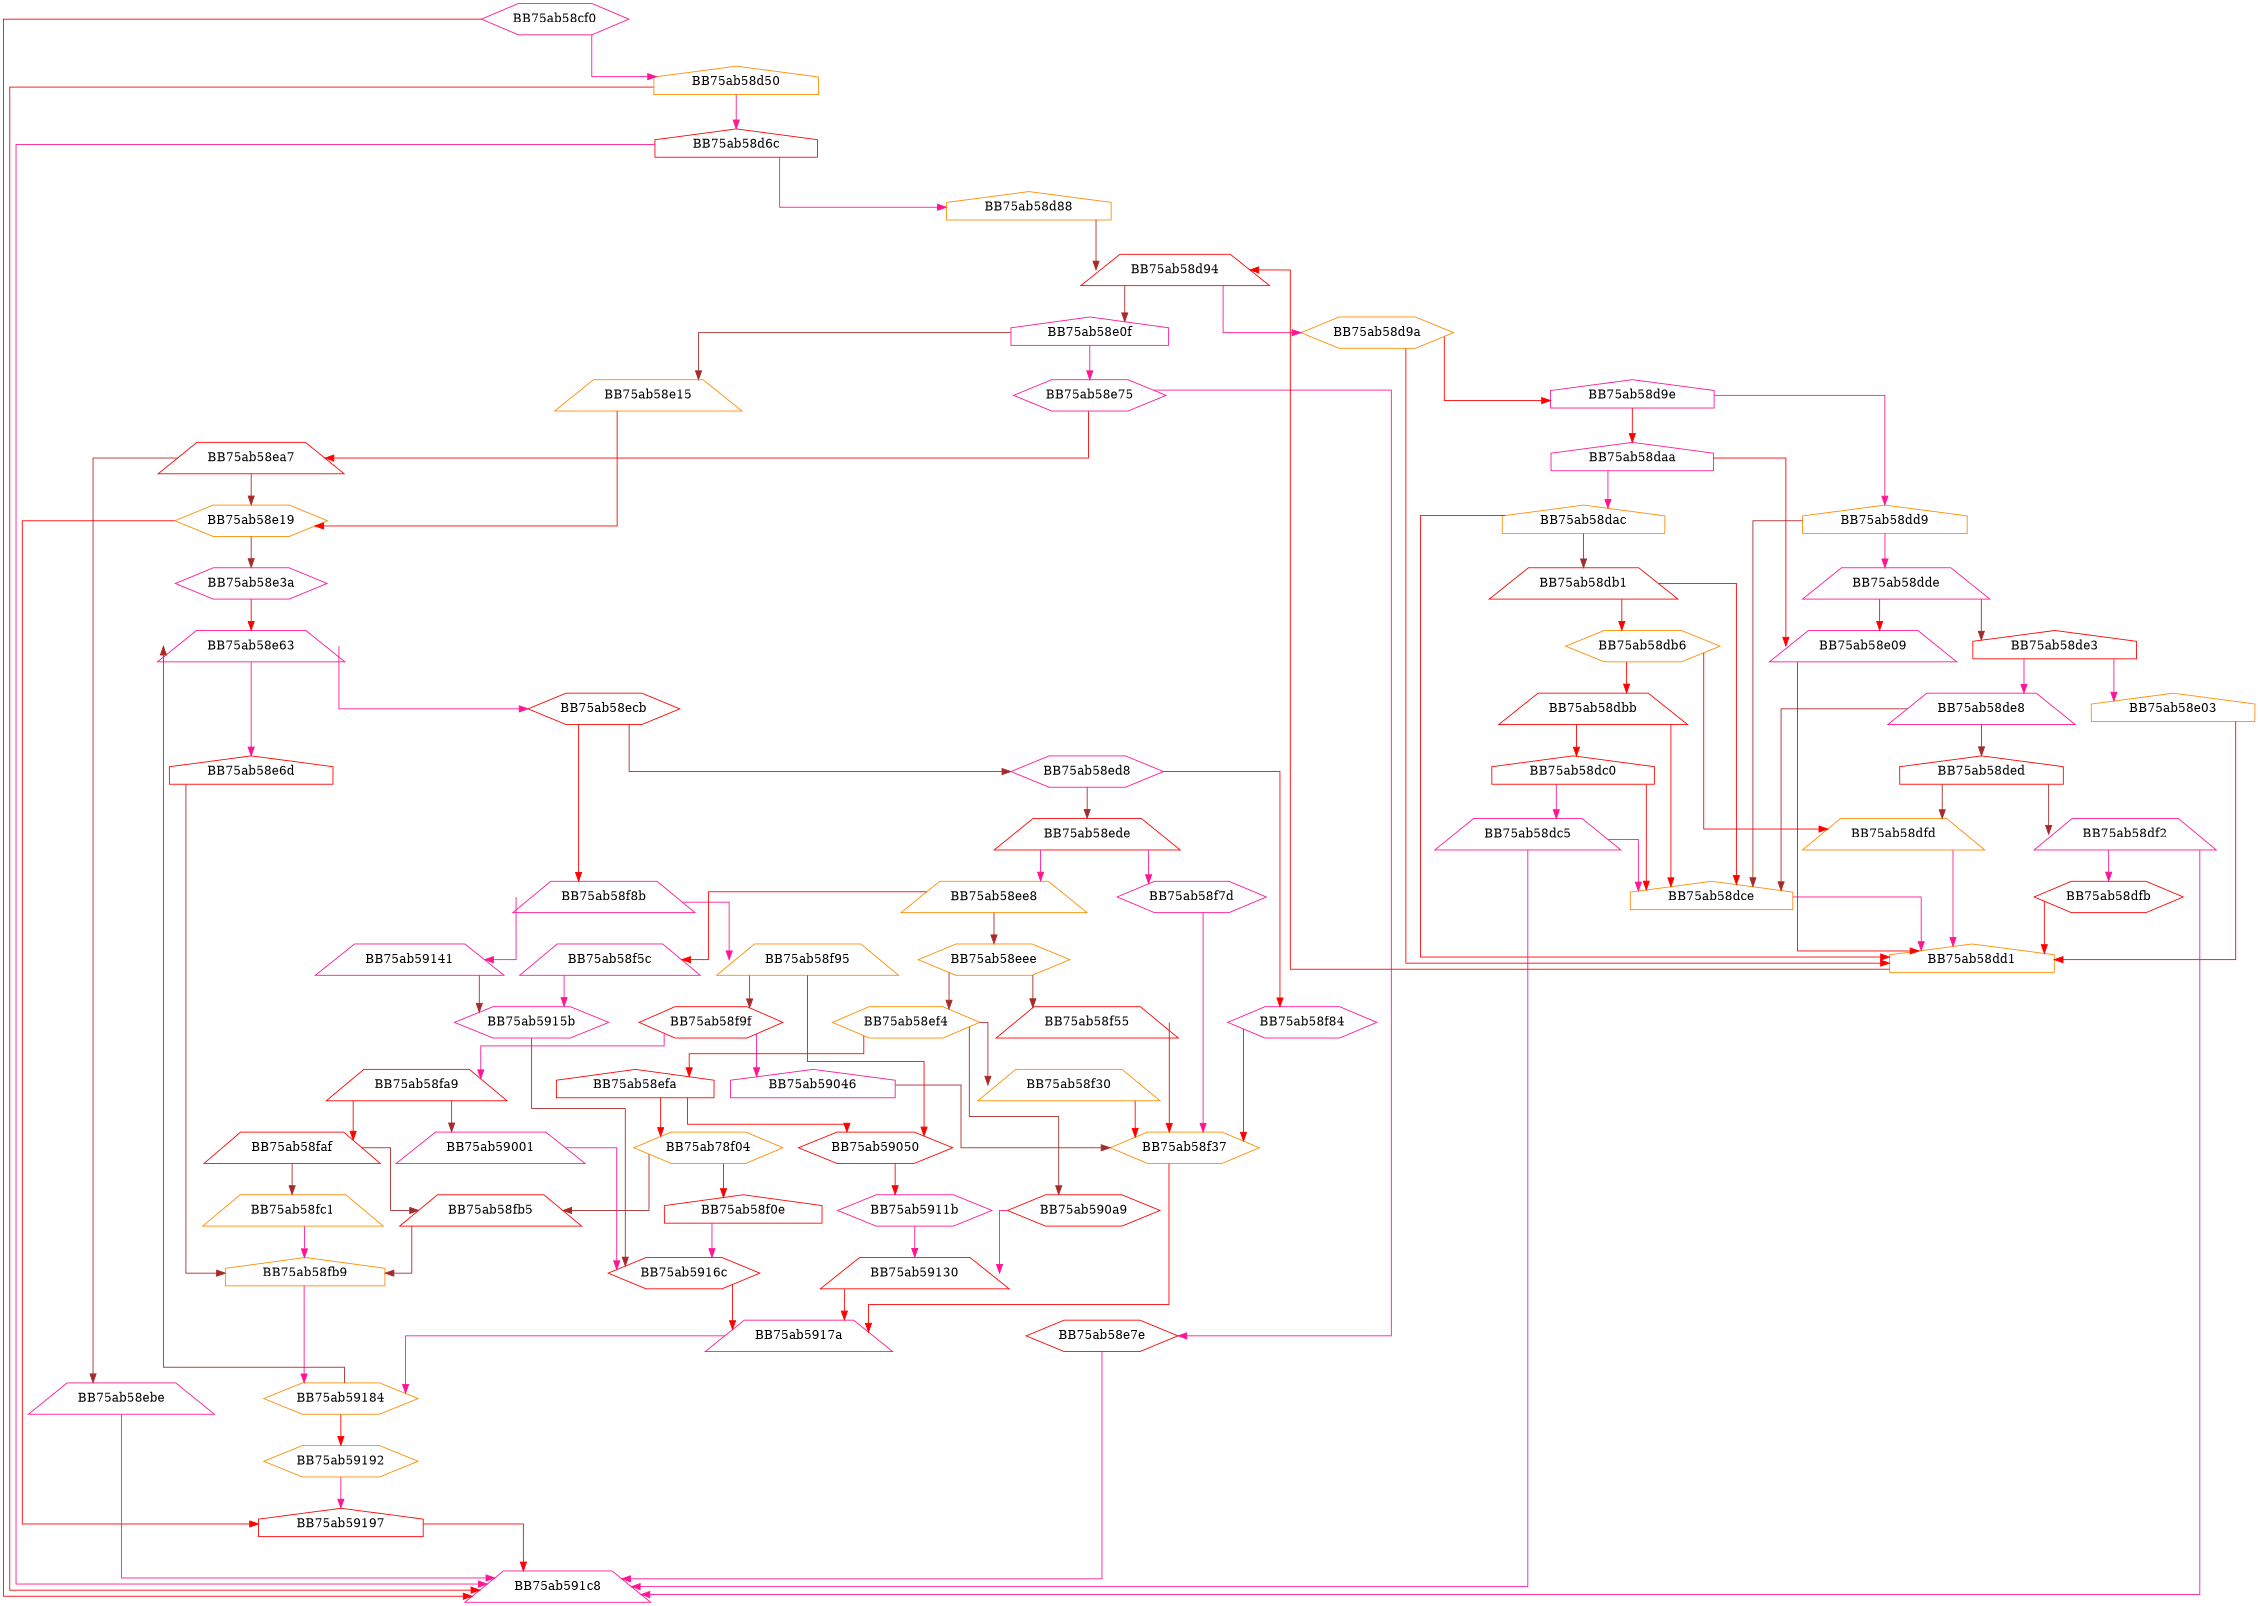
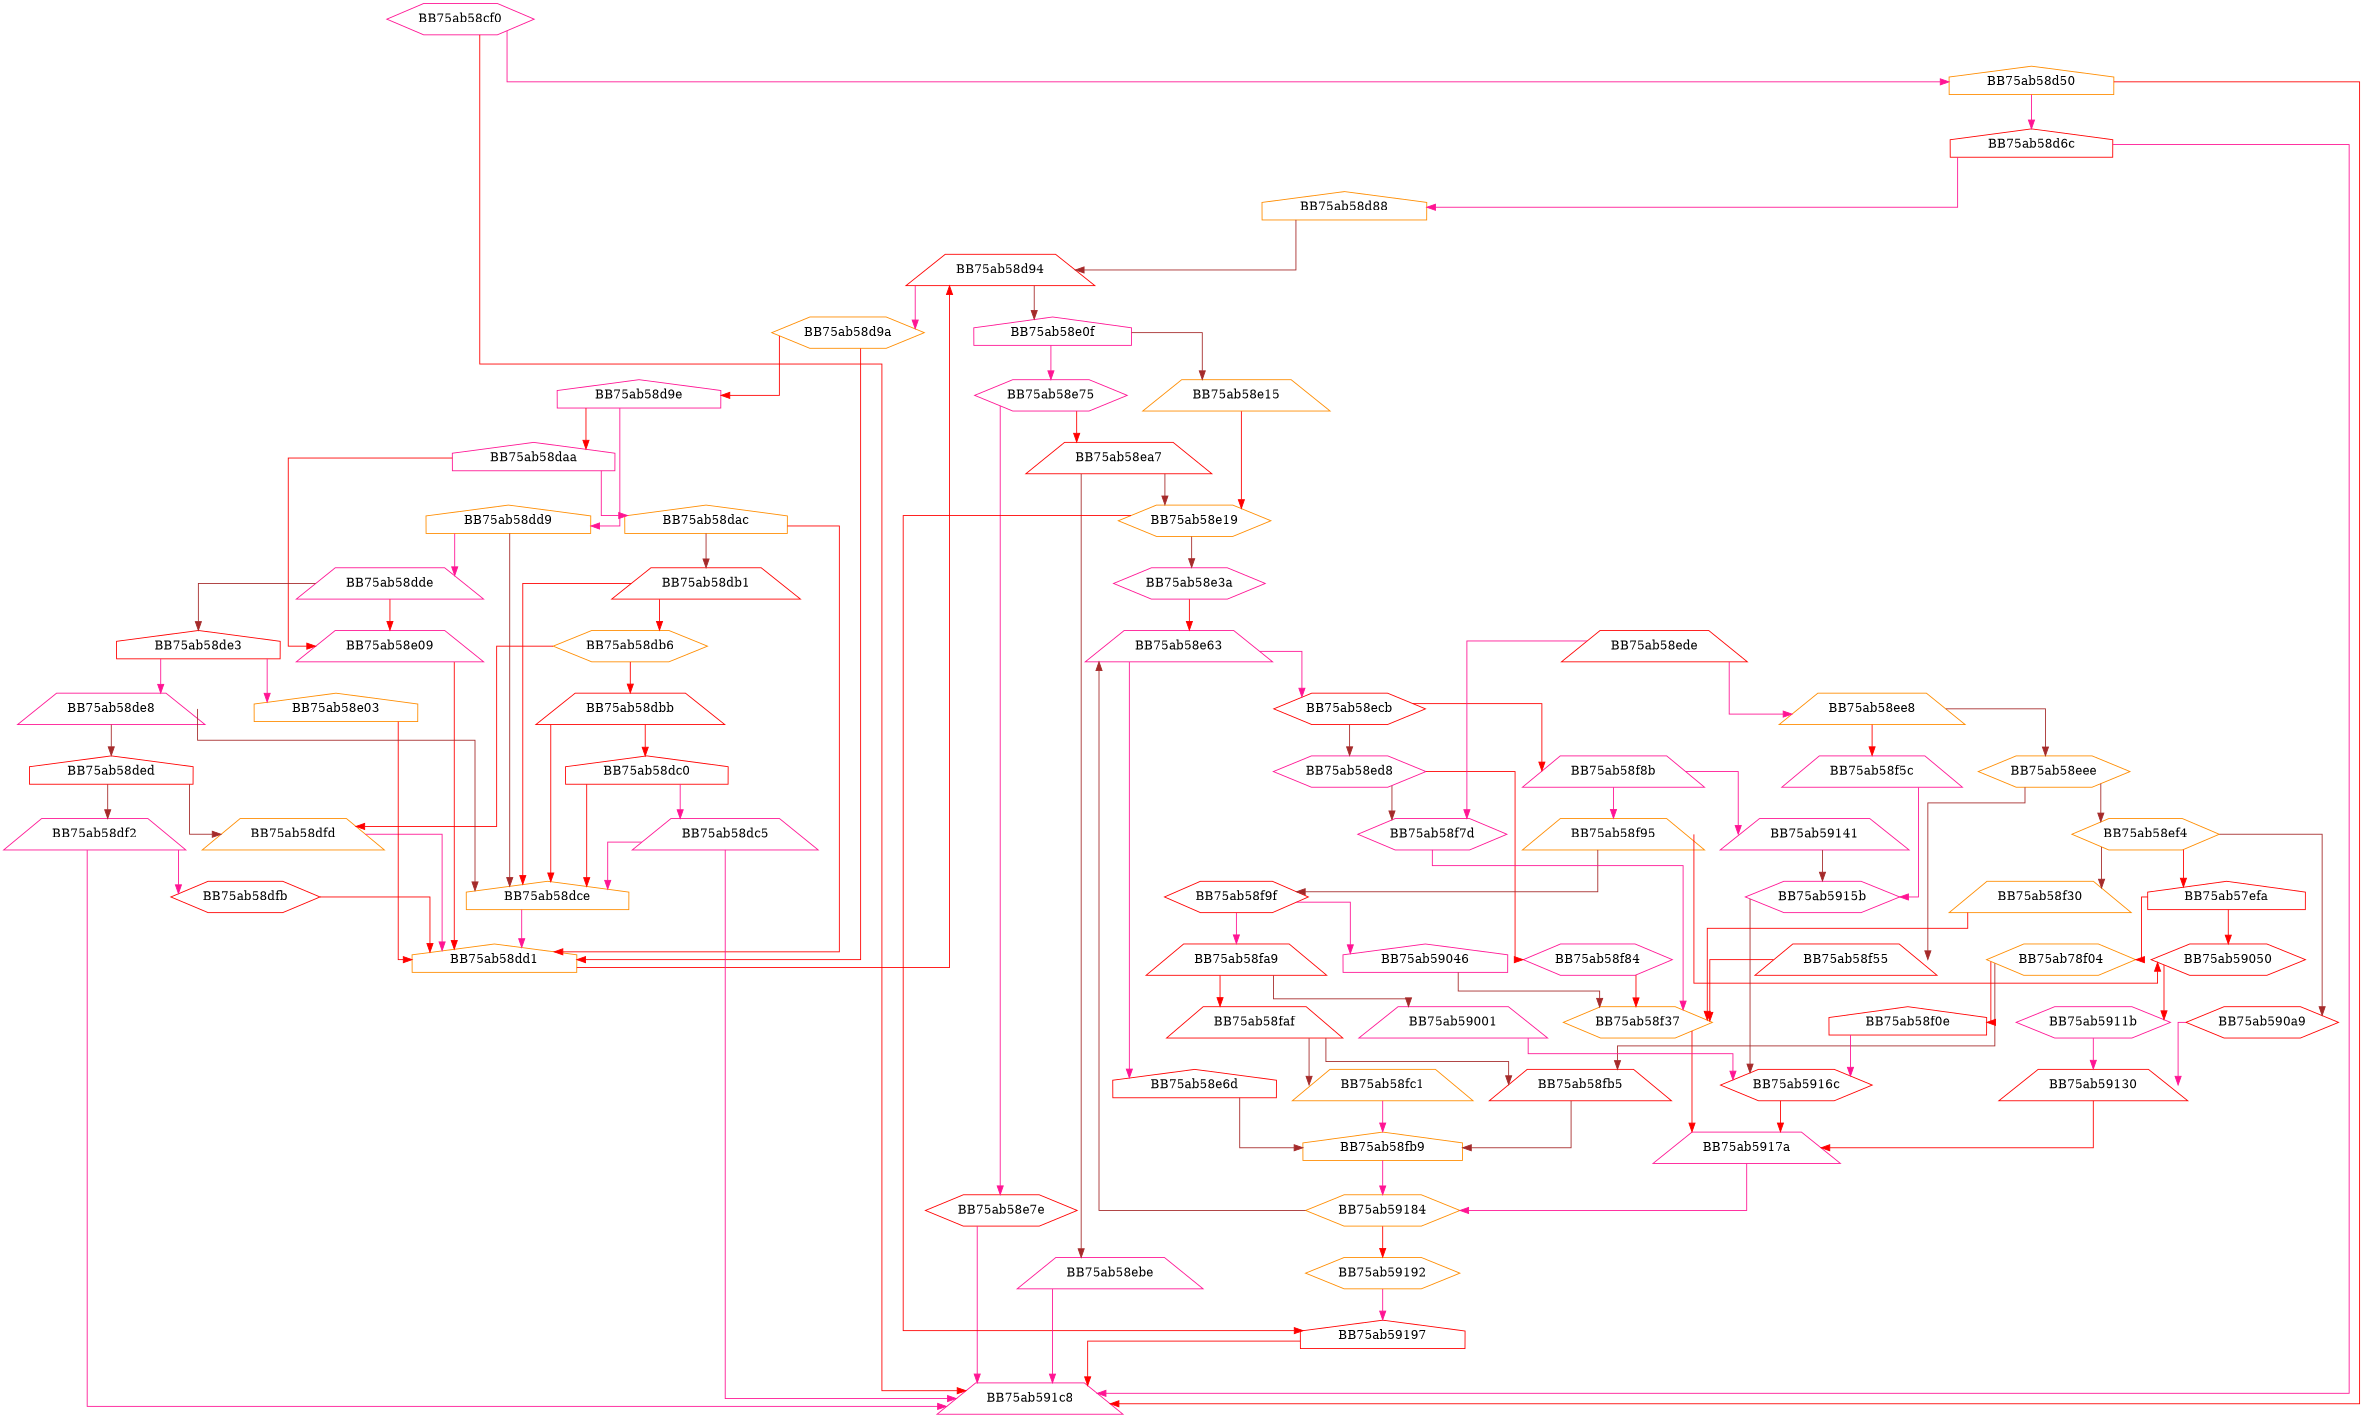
(1087, 798) -> (1392, 798)
(635, 1085) -> (2227, 897)
